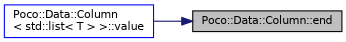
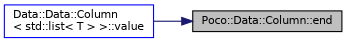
(79, 21) -> (79, 21)
